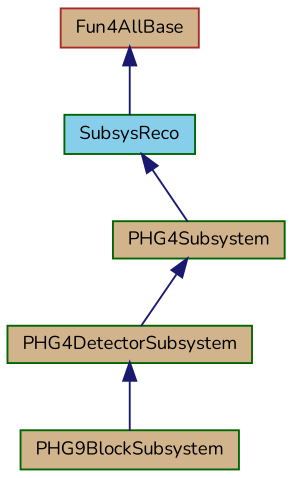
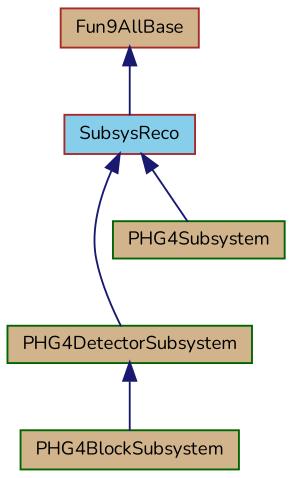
(130, 28) -> (130, 28)
(130, 134) -> (130, 134)
(159, 300) -> (95, 250)
(130, 450) -> (130, 450)
